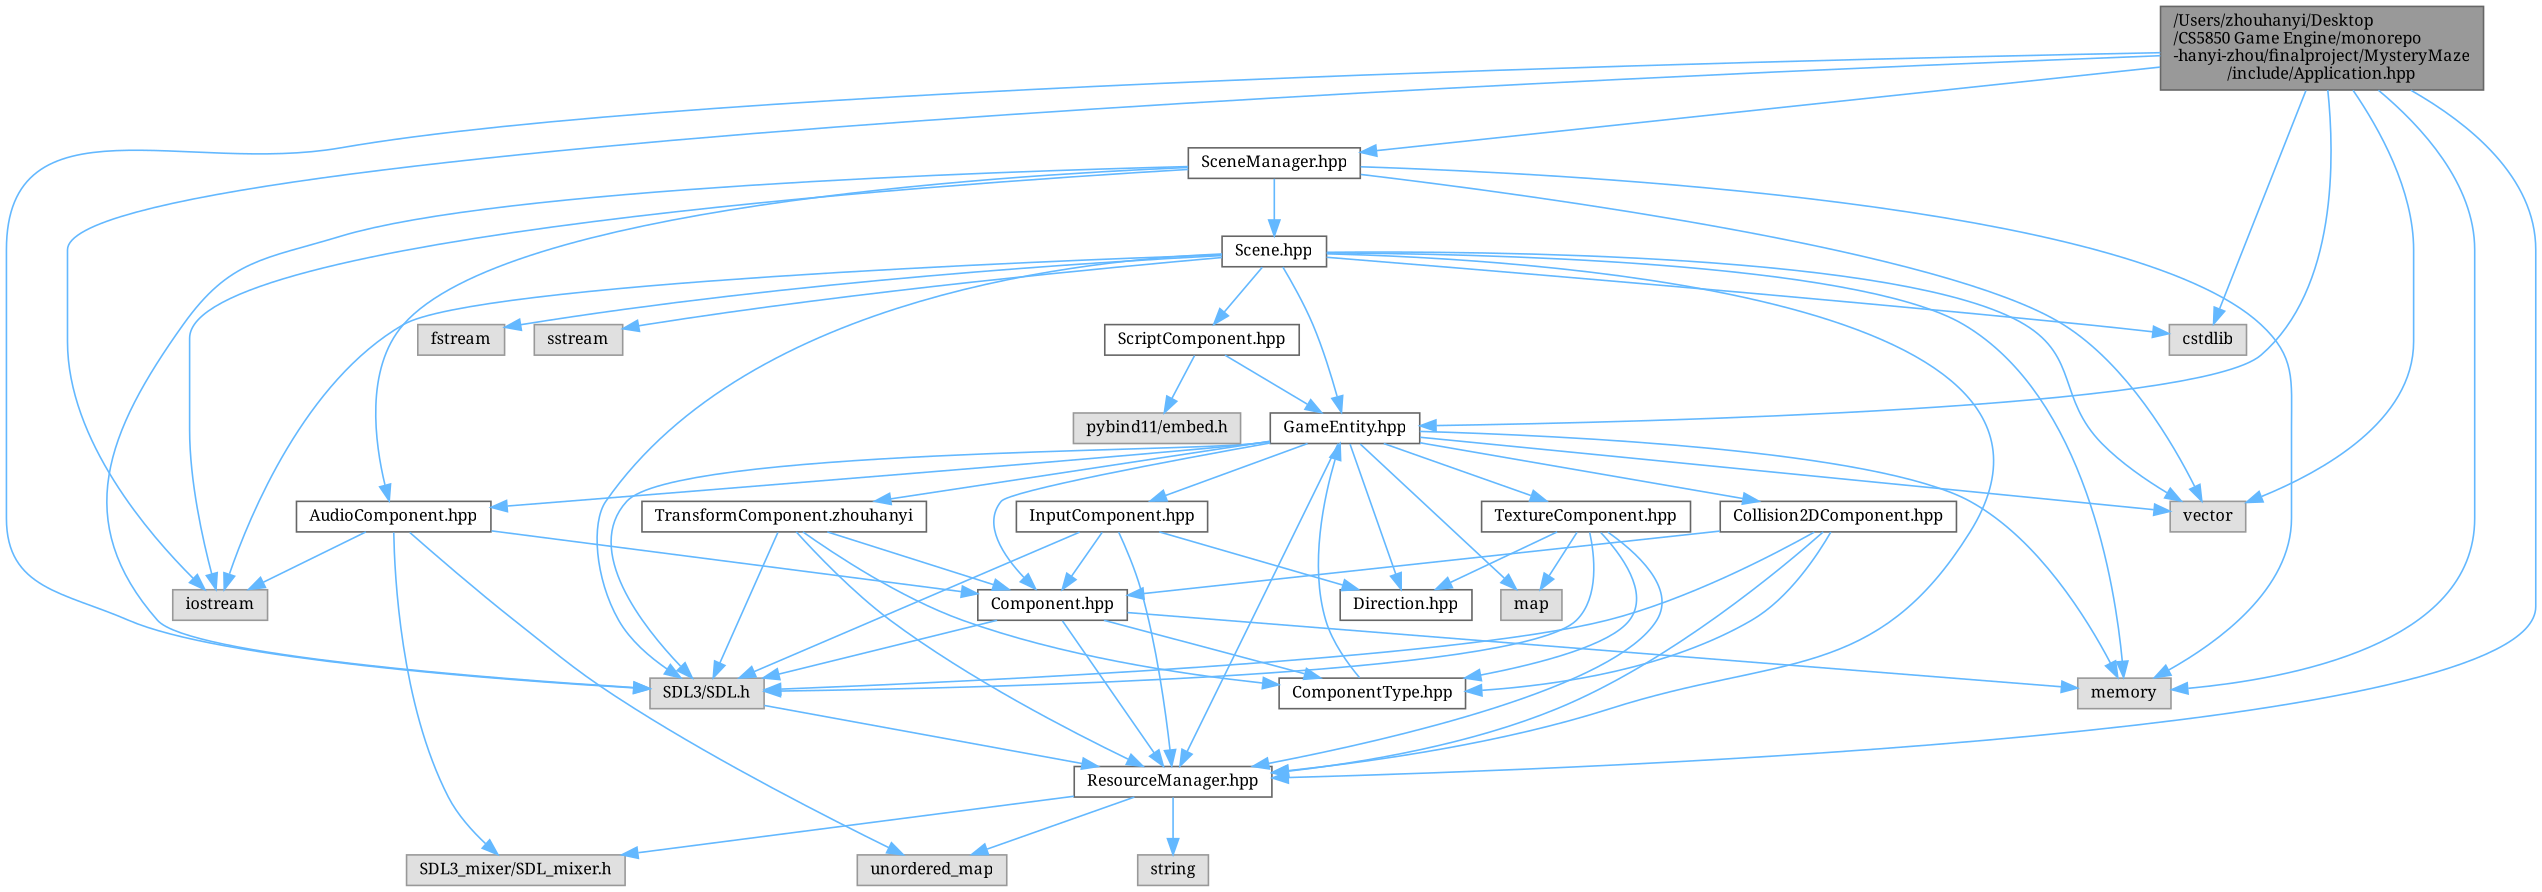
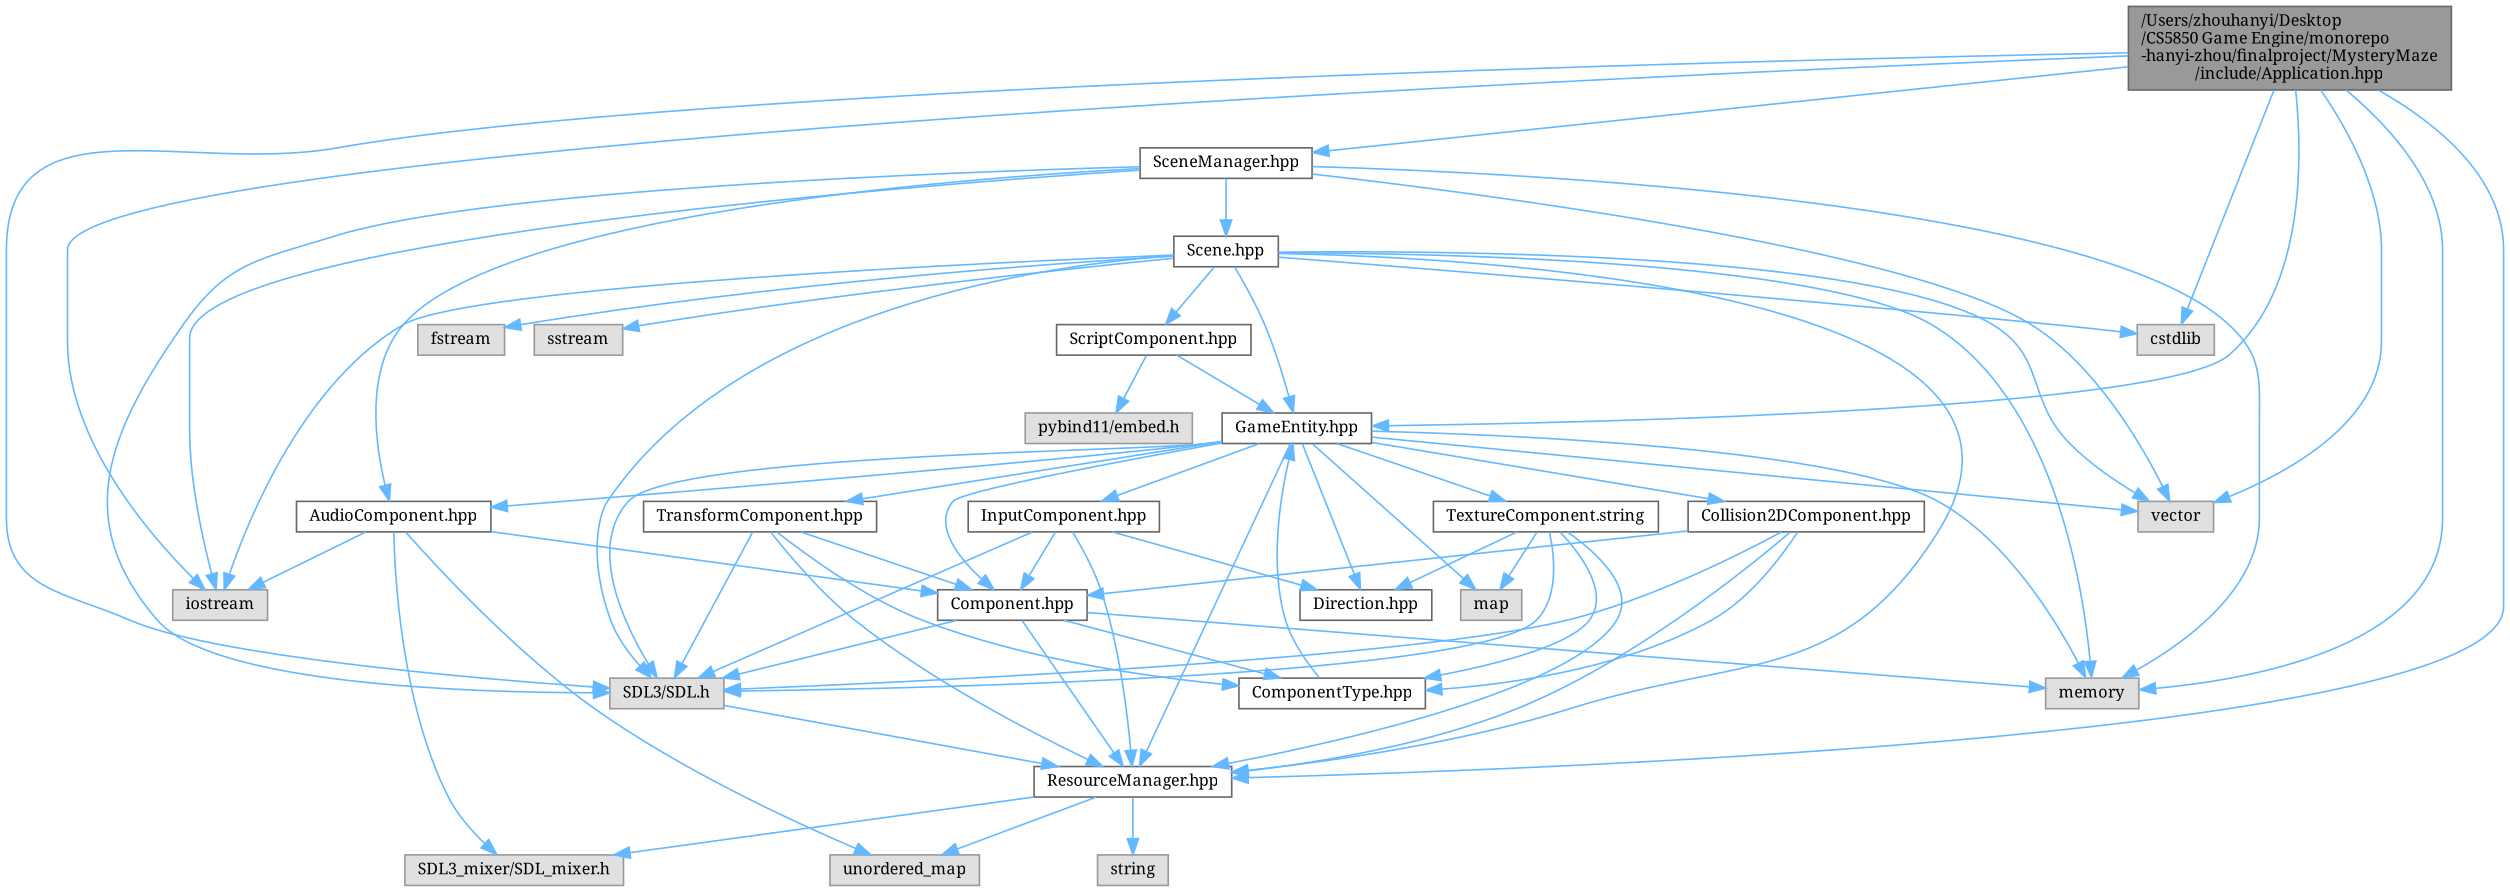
(784, 517) -> (760, 517)
(1586, 517) -> (1546, 517)
